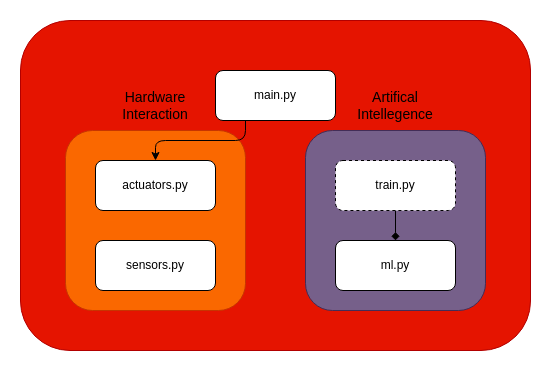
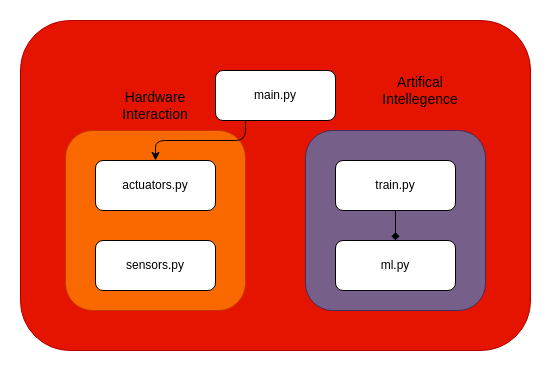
(396, 106) -> (421, 91)
(396, 186) -> (396, 186)
